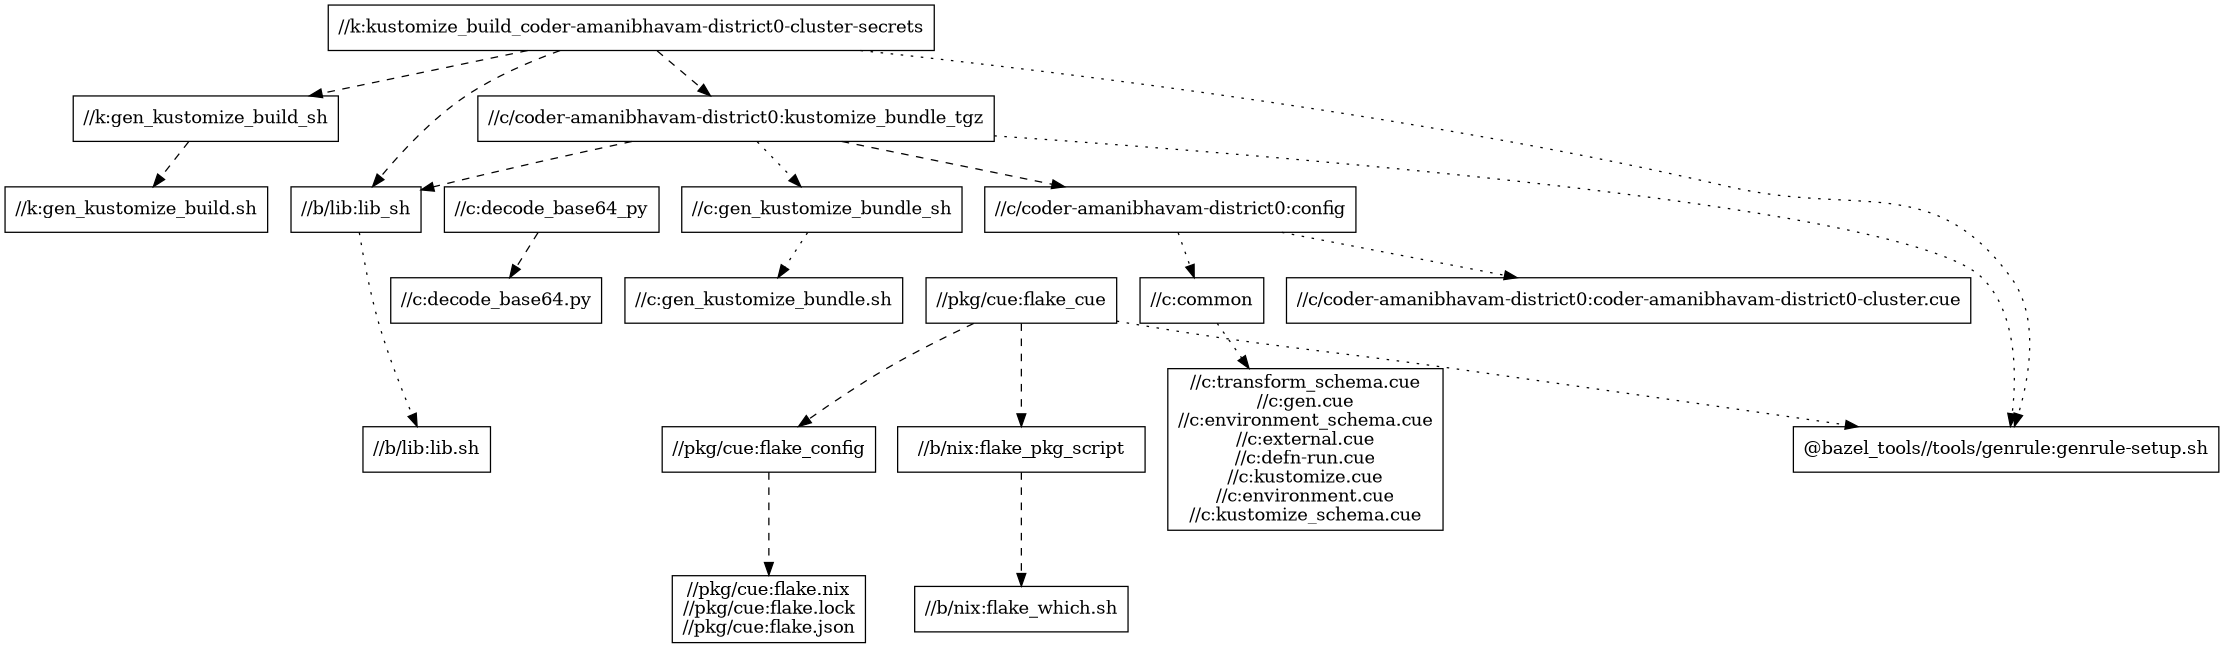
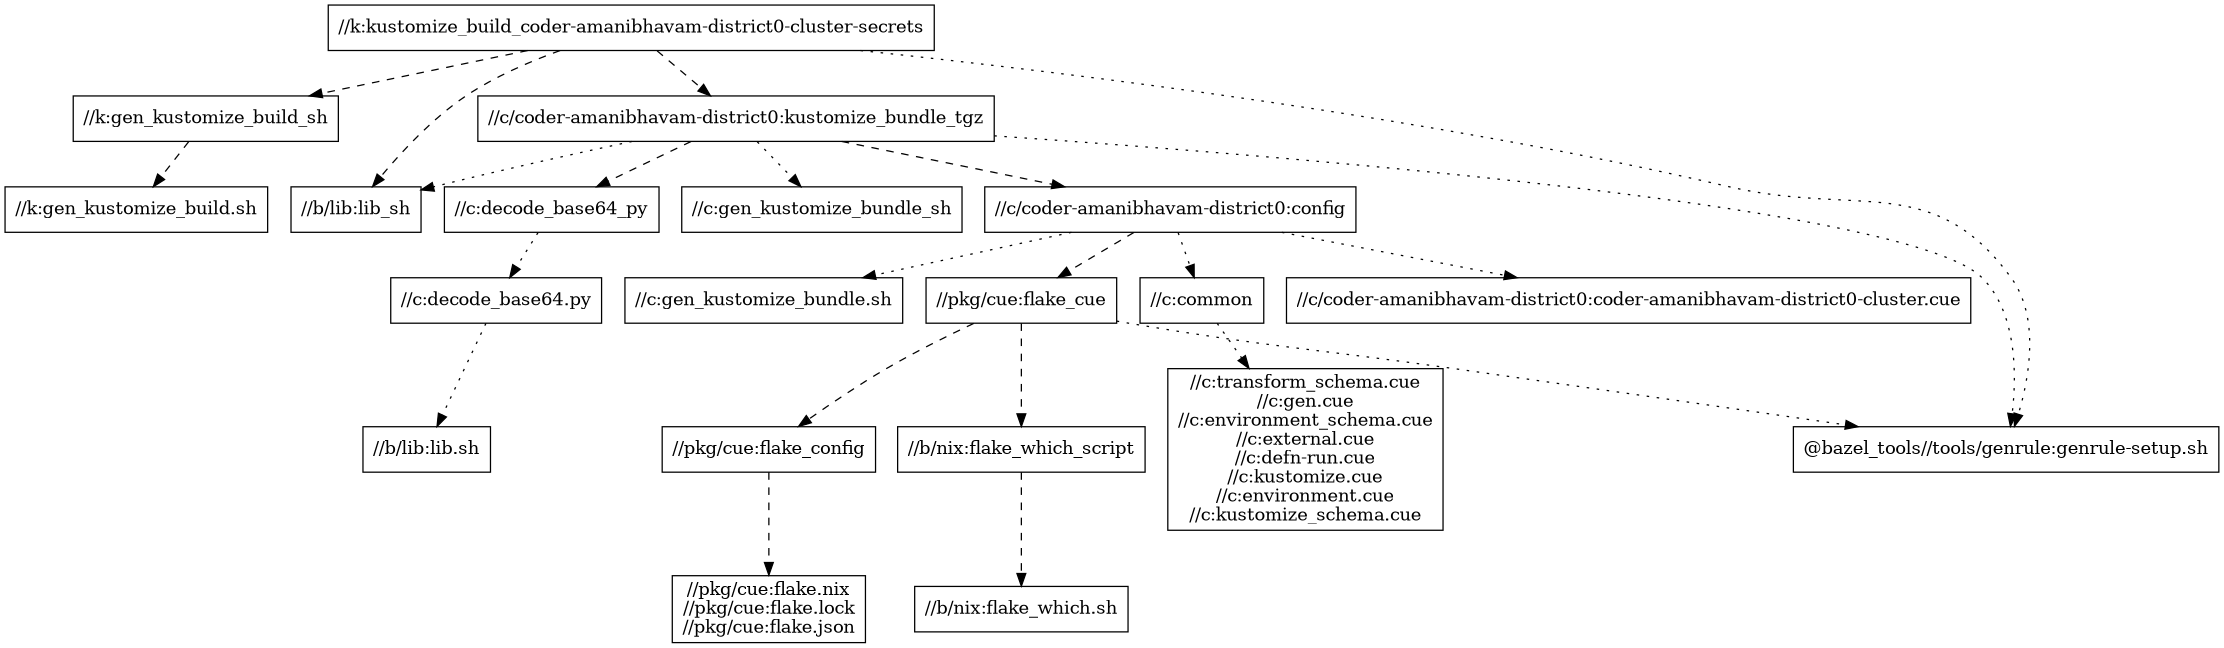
none -> (650, 161)
(532, 163) -> (532, 163)
(527, 250) -> (527, 250)
(796, 250) -> (973, 254)
none -> (1102, 252)
(379, 326) -> (464, 369)
(1021, 449) -> (1021, 449)
